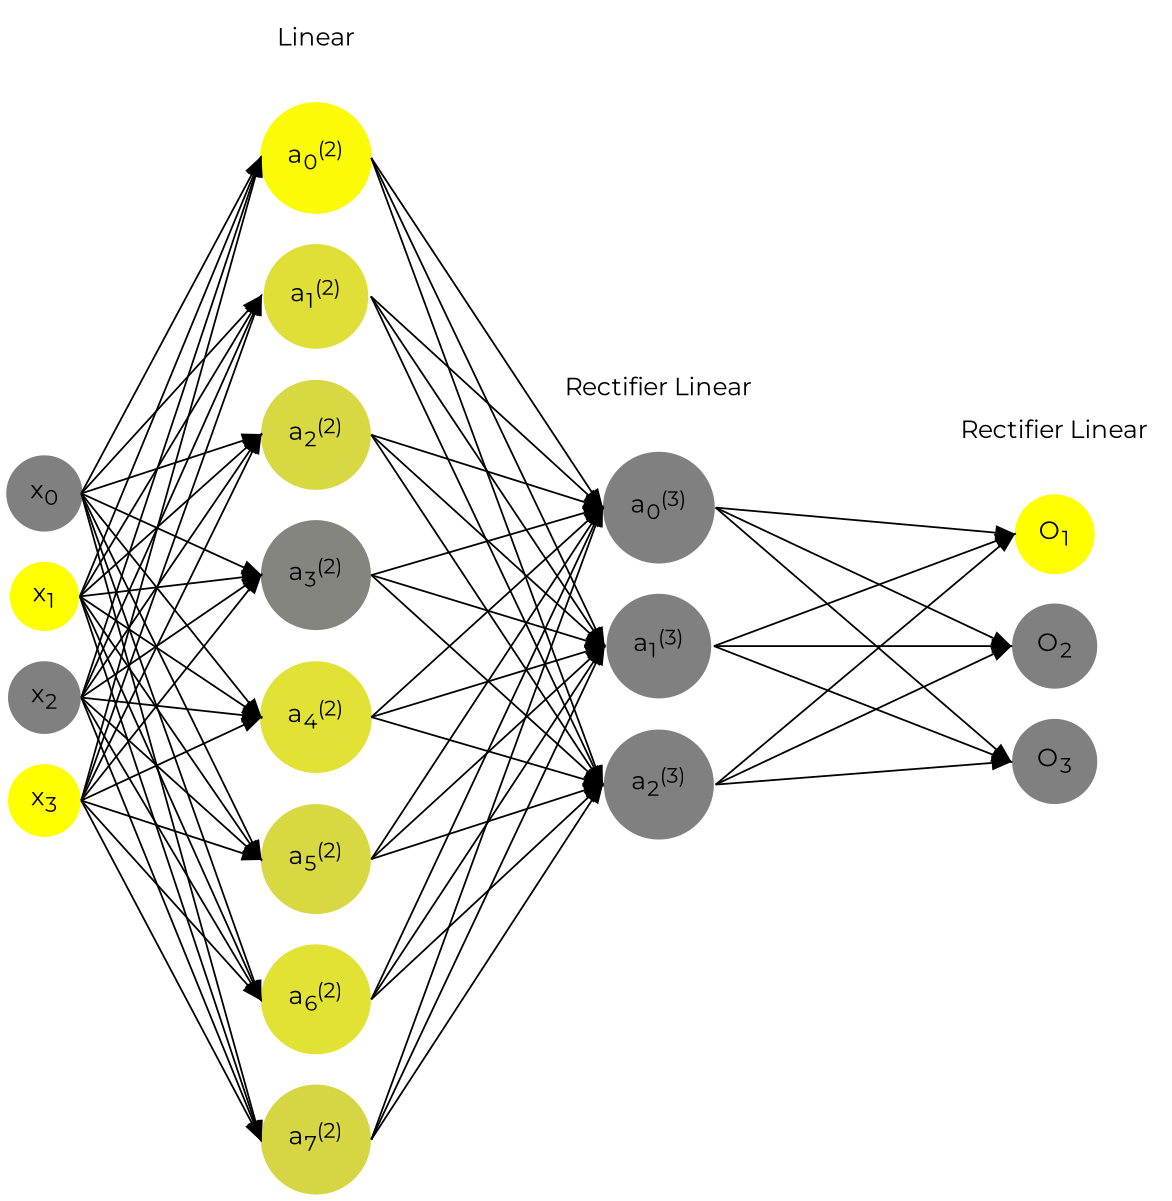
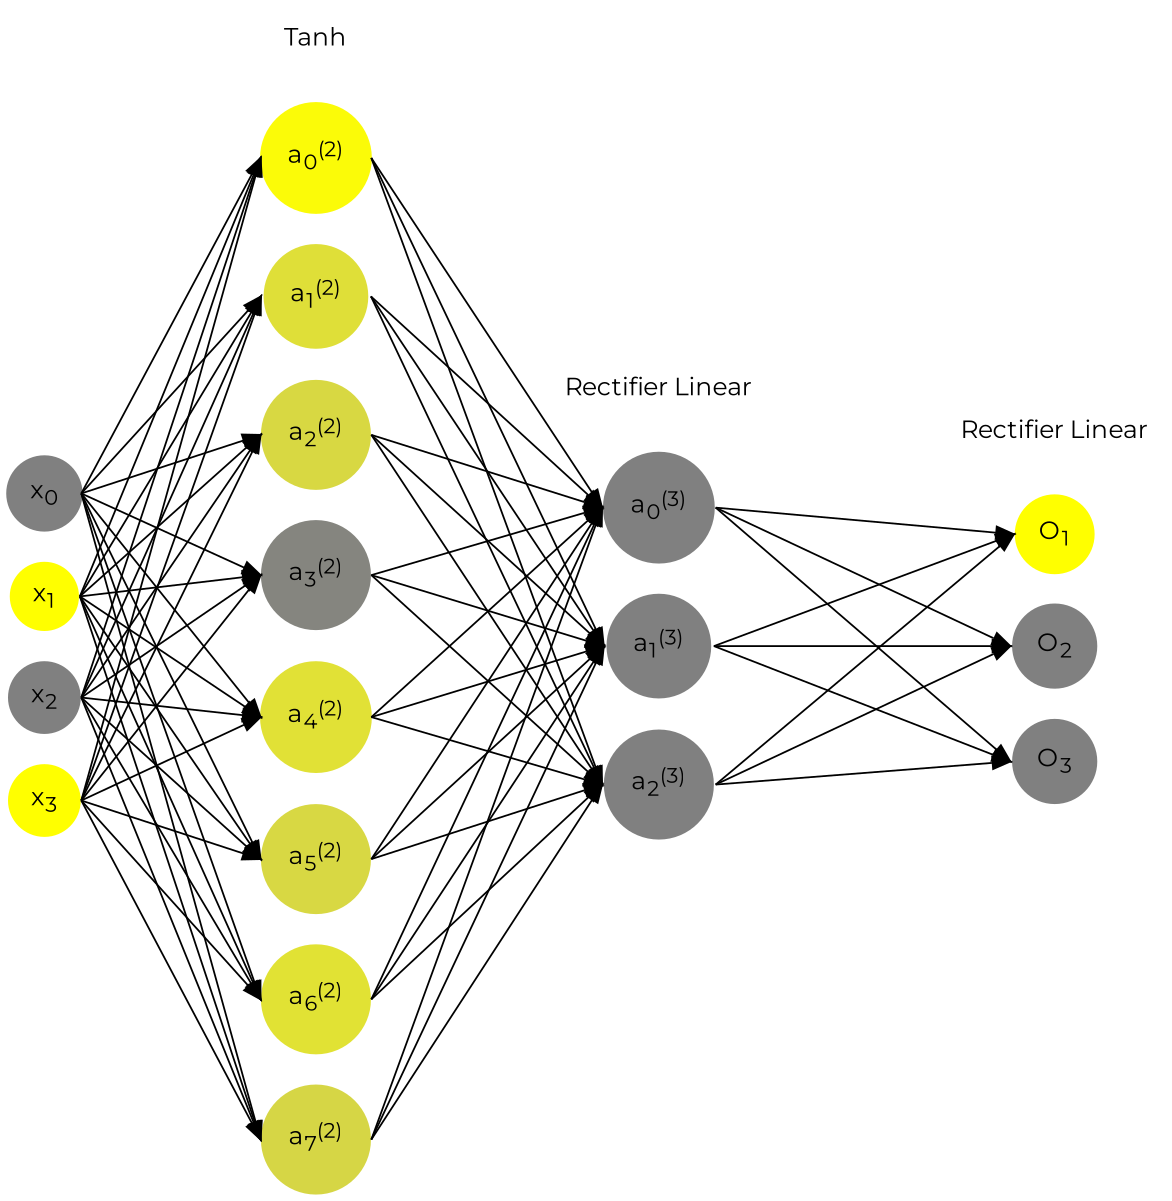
(316, 39) -> (316, 39)
